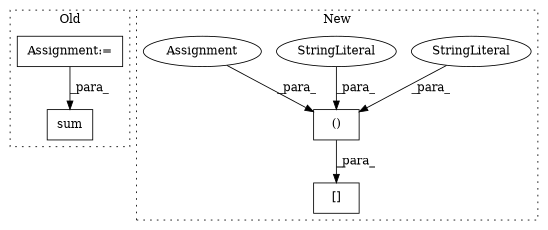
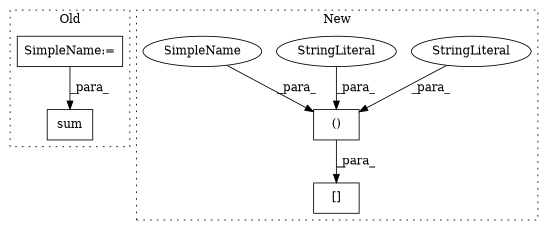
(70, 51) -> (70, 51)
(202, 51) -> (202, 51)
